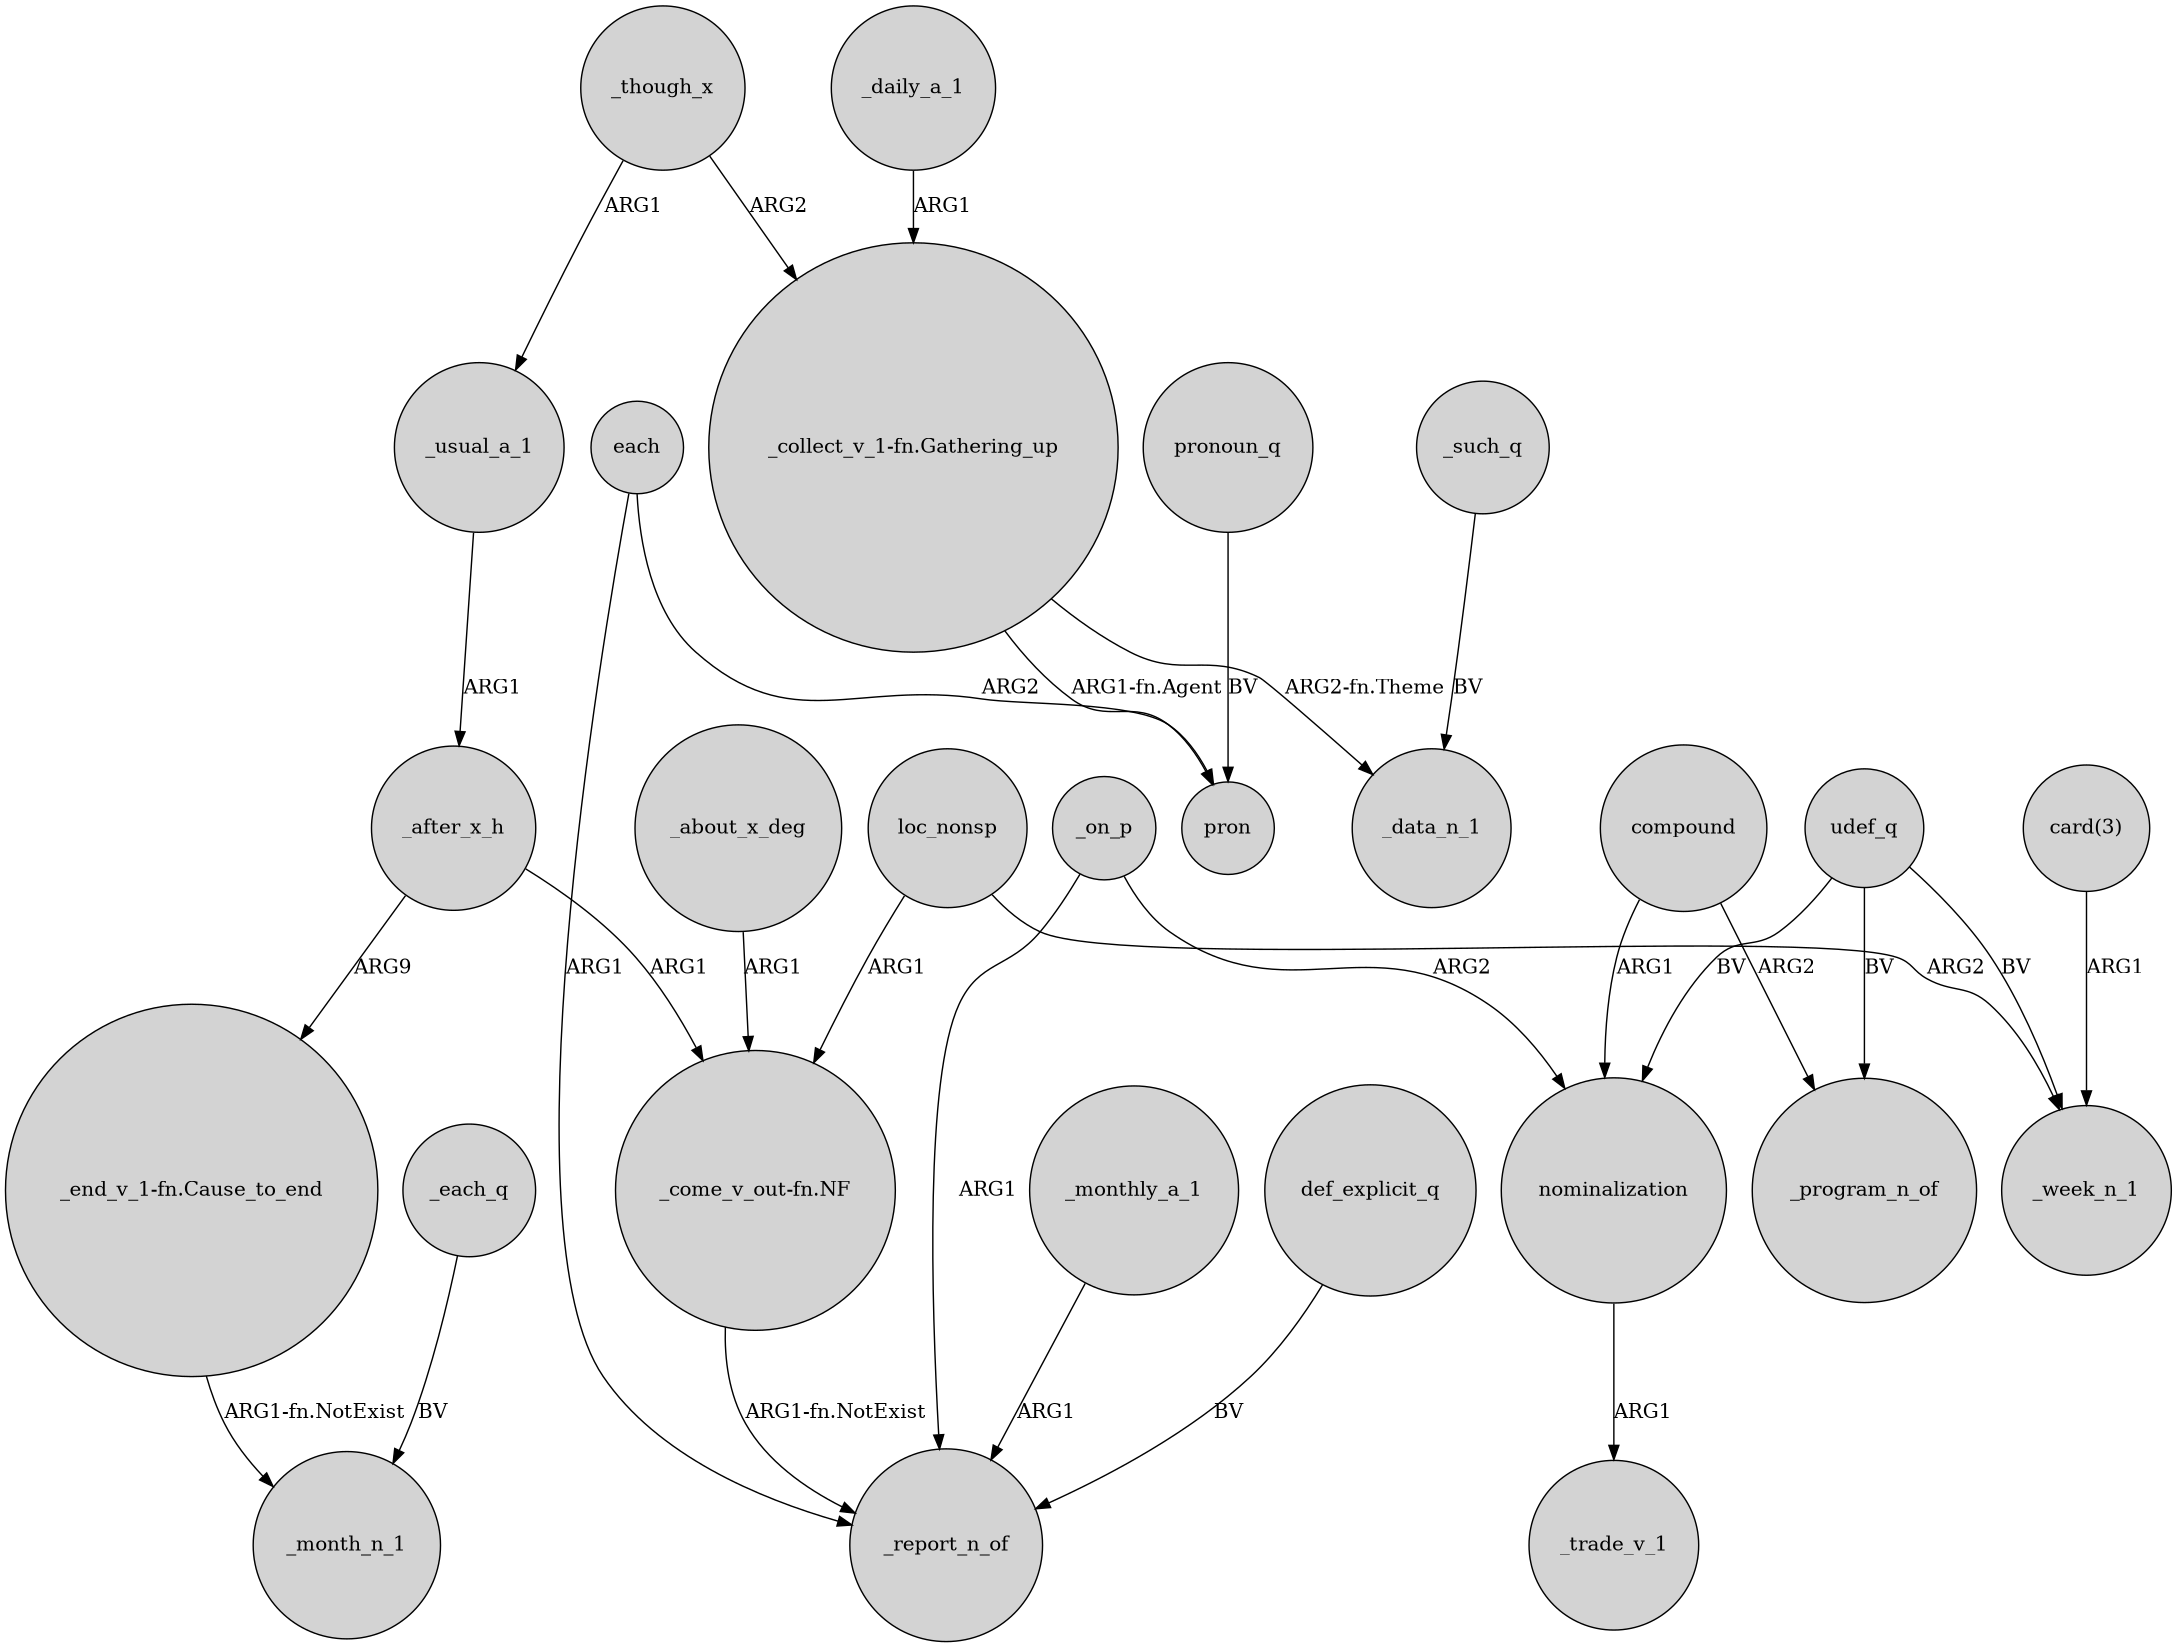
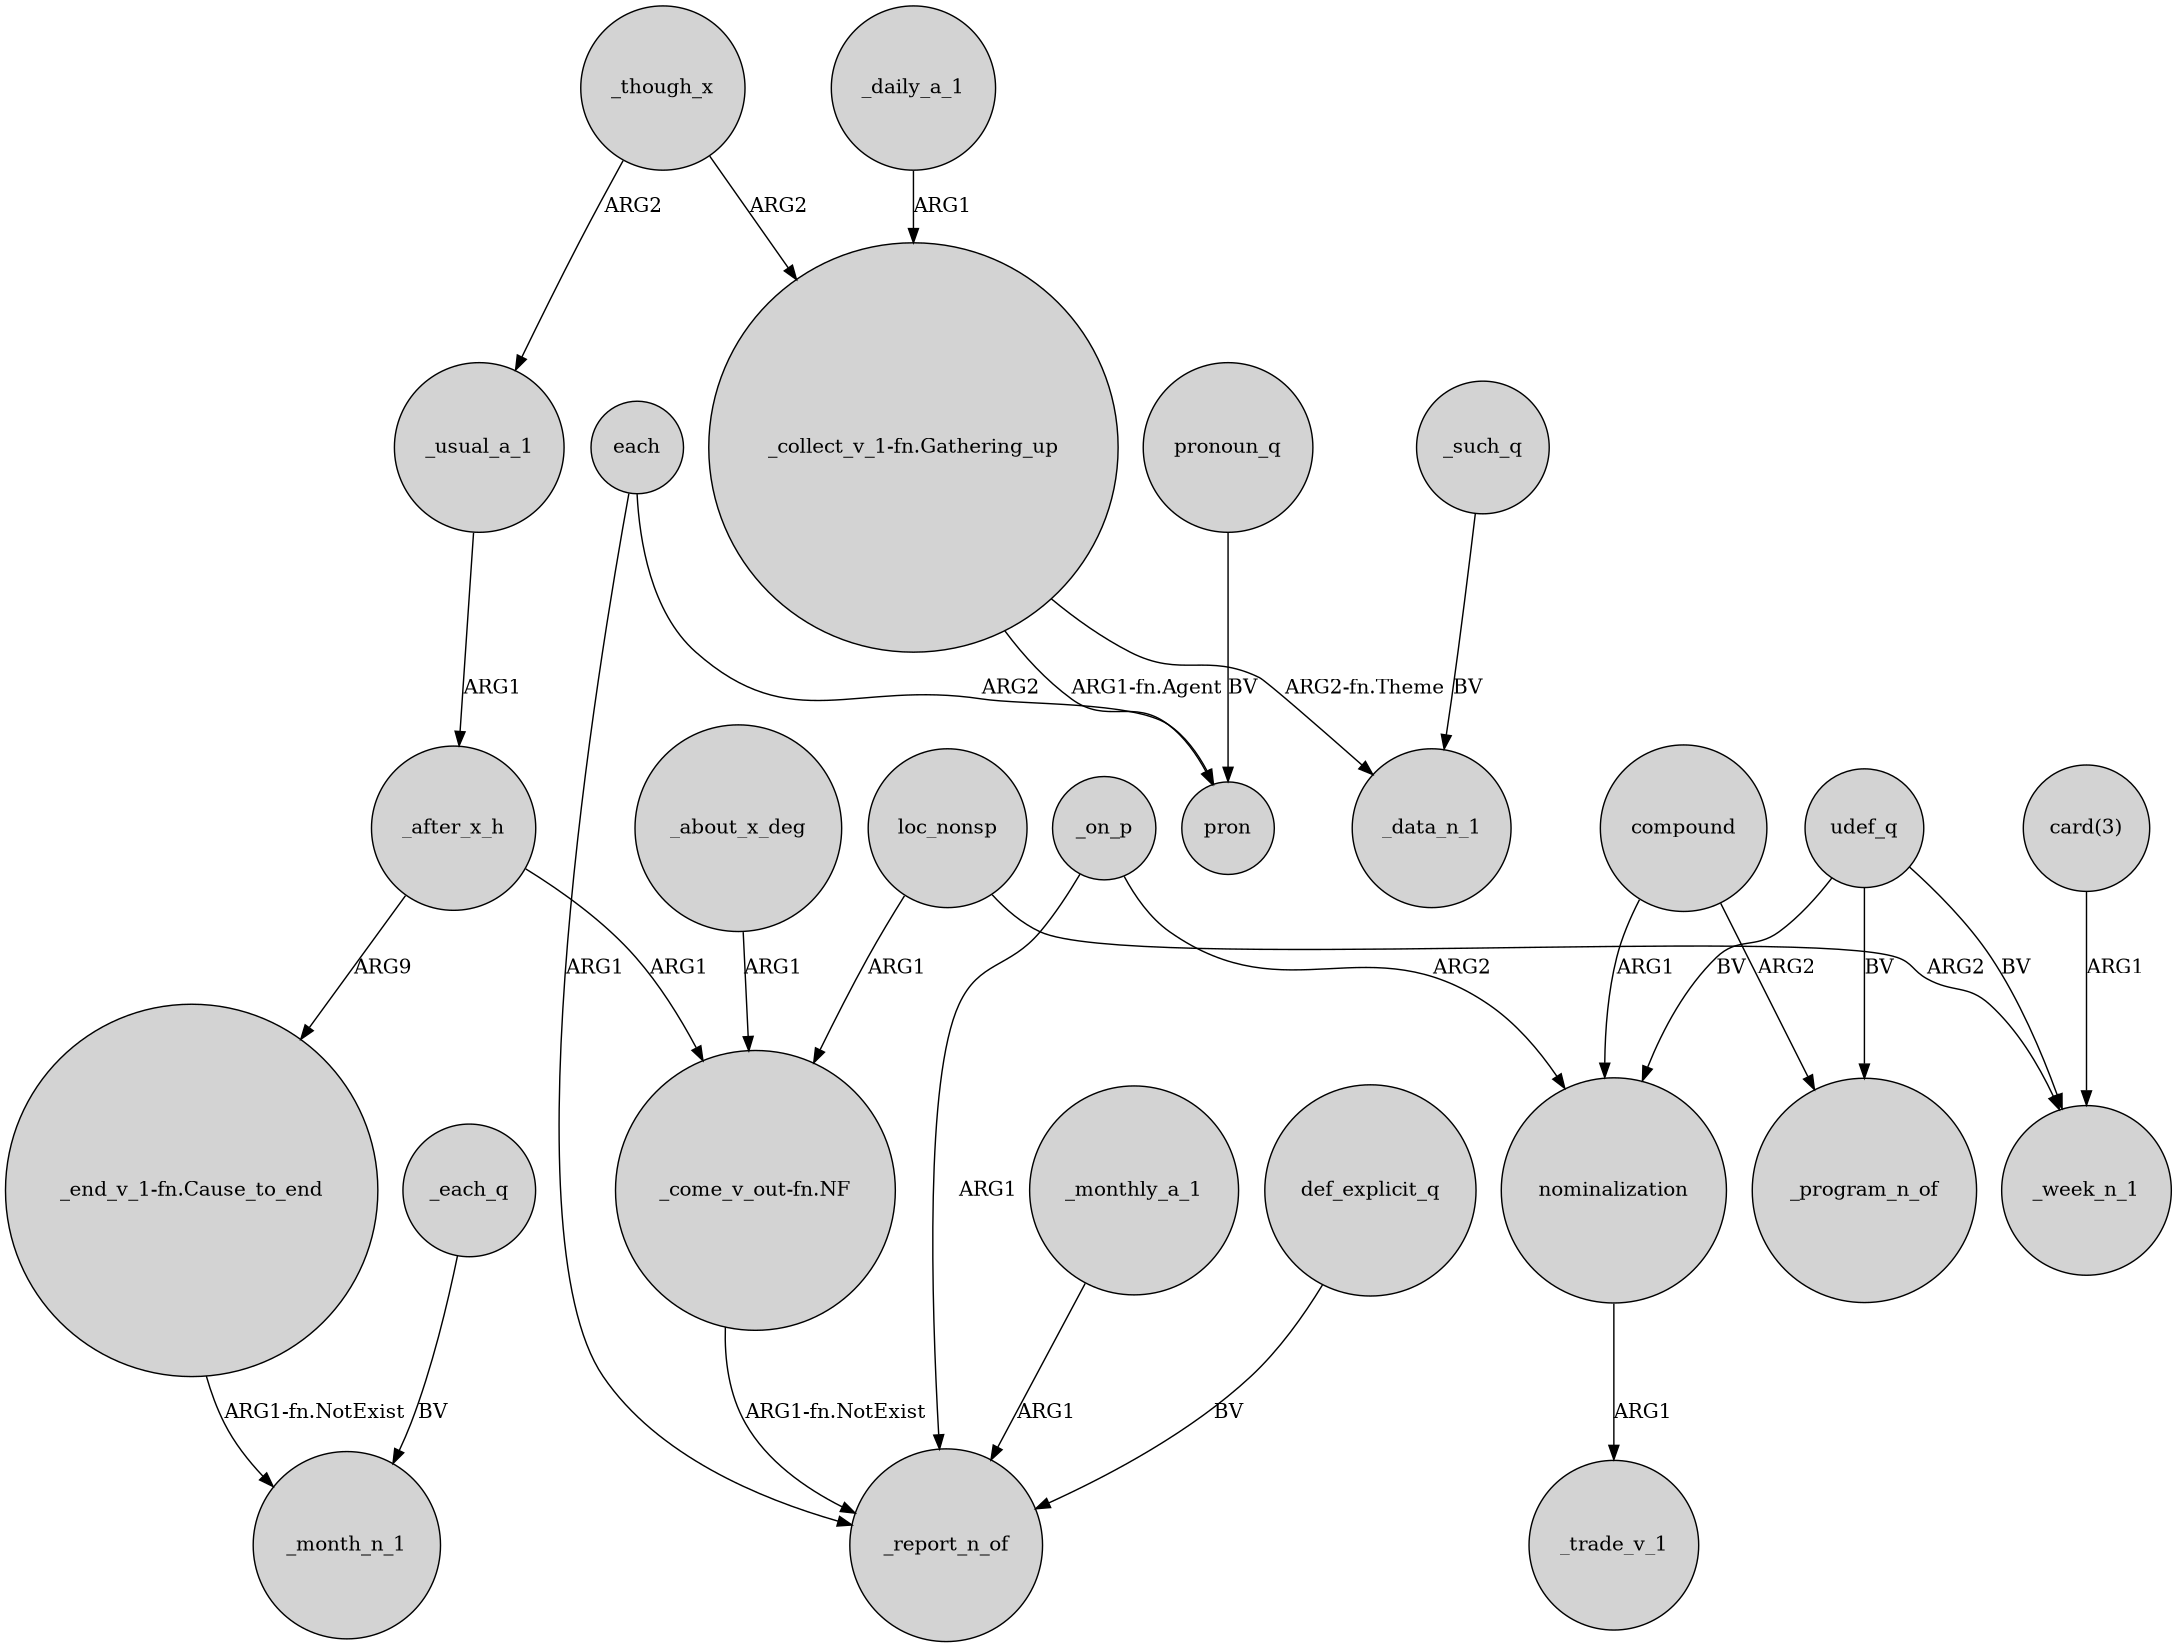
(634, 207) -> (634, 207)
